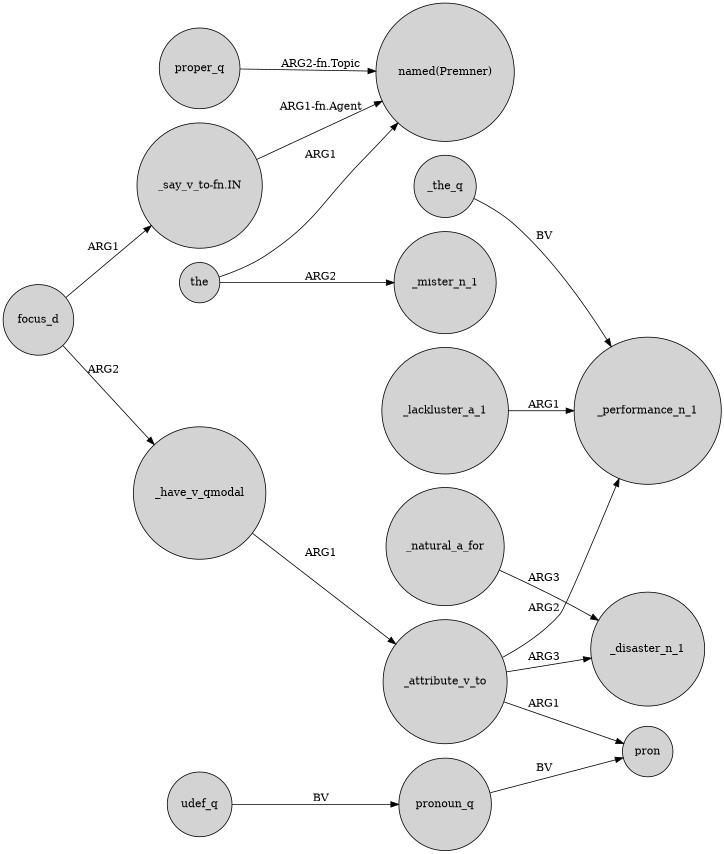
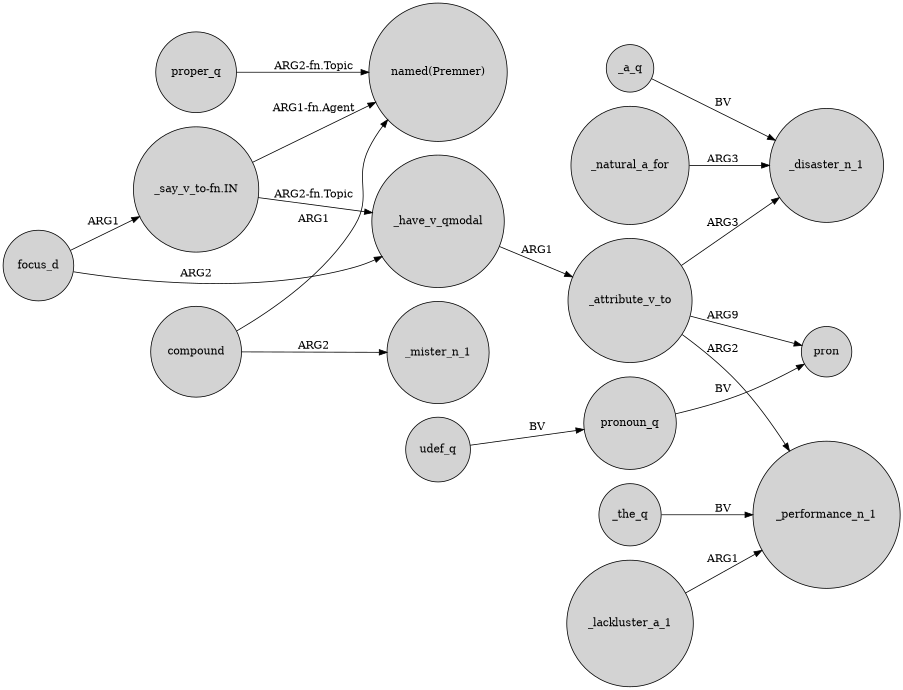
none -> (630, 68)
none -> (311, 205)
(200, 283) -> (196, 352)
(544, 704) -> (723, 316)
